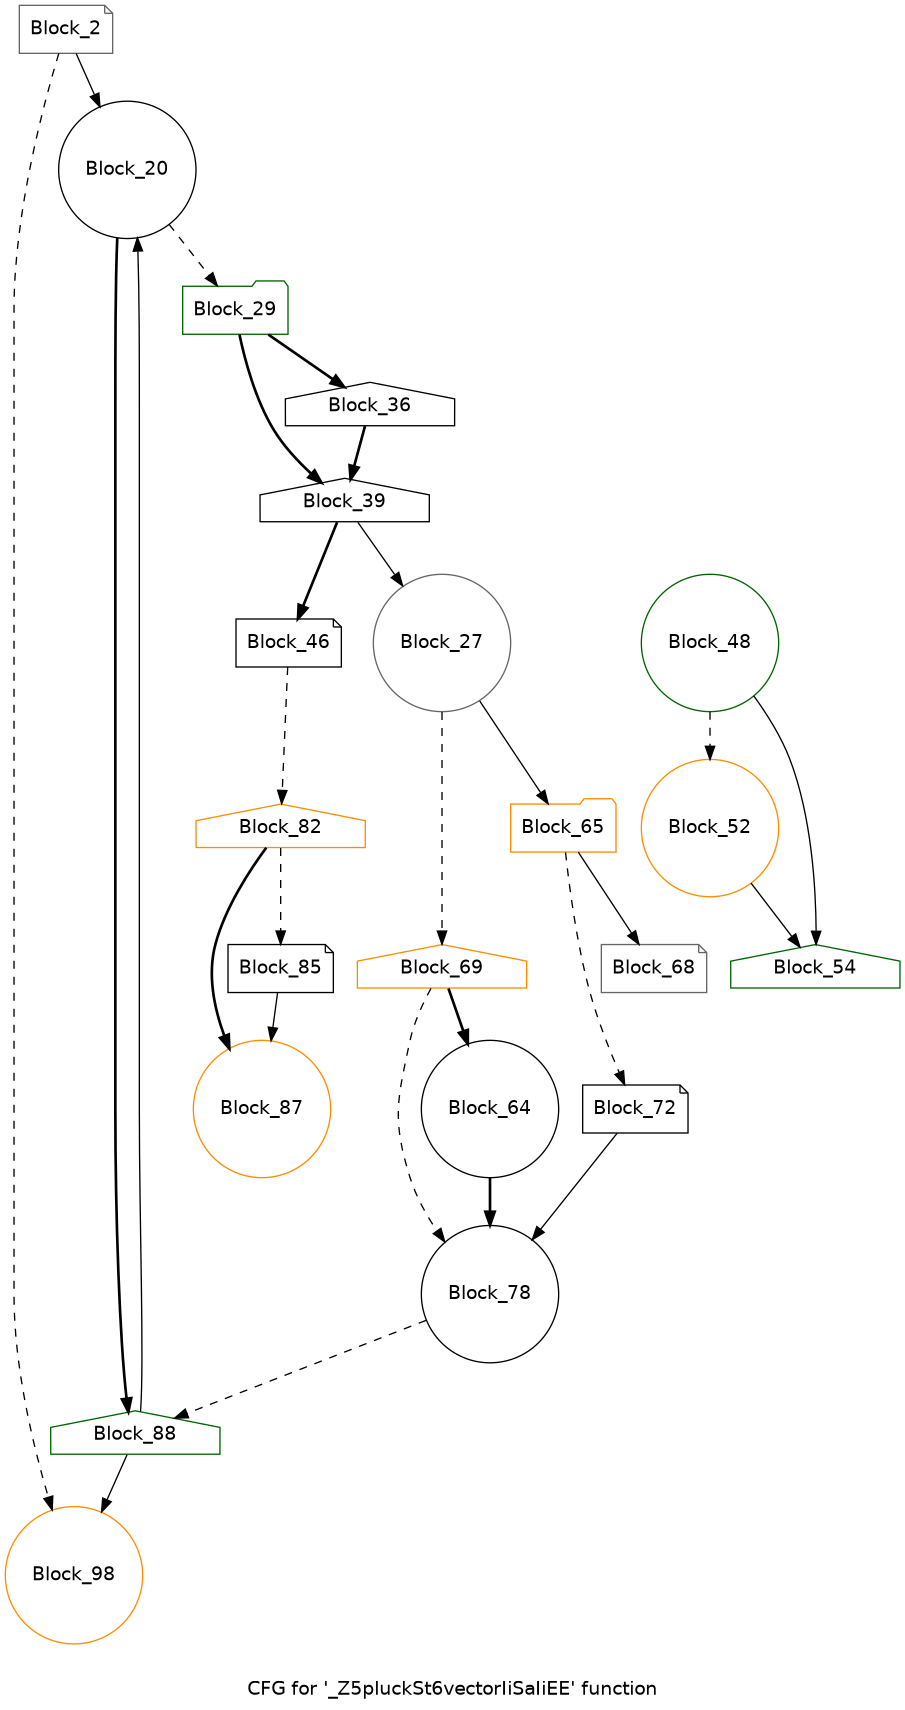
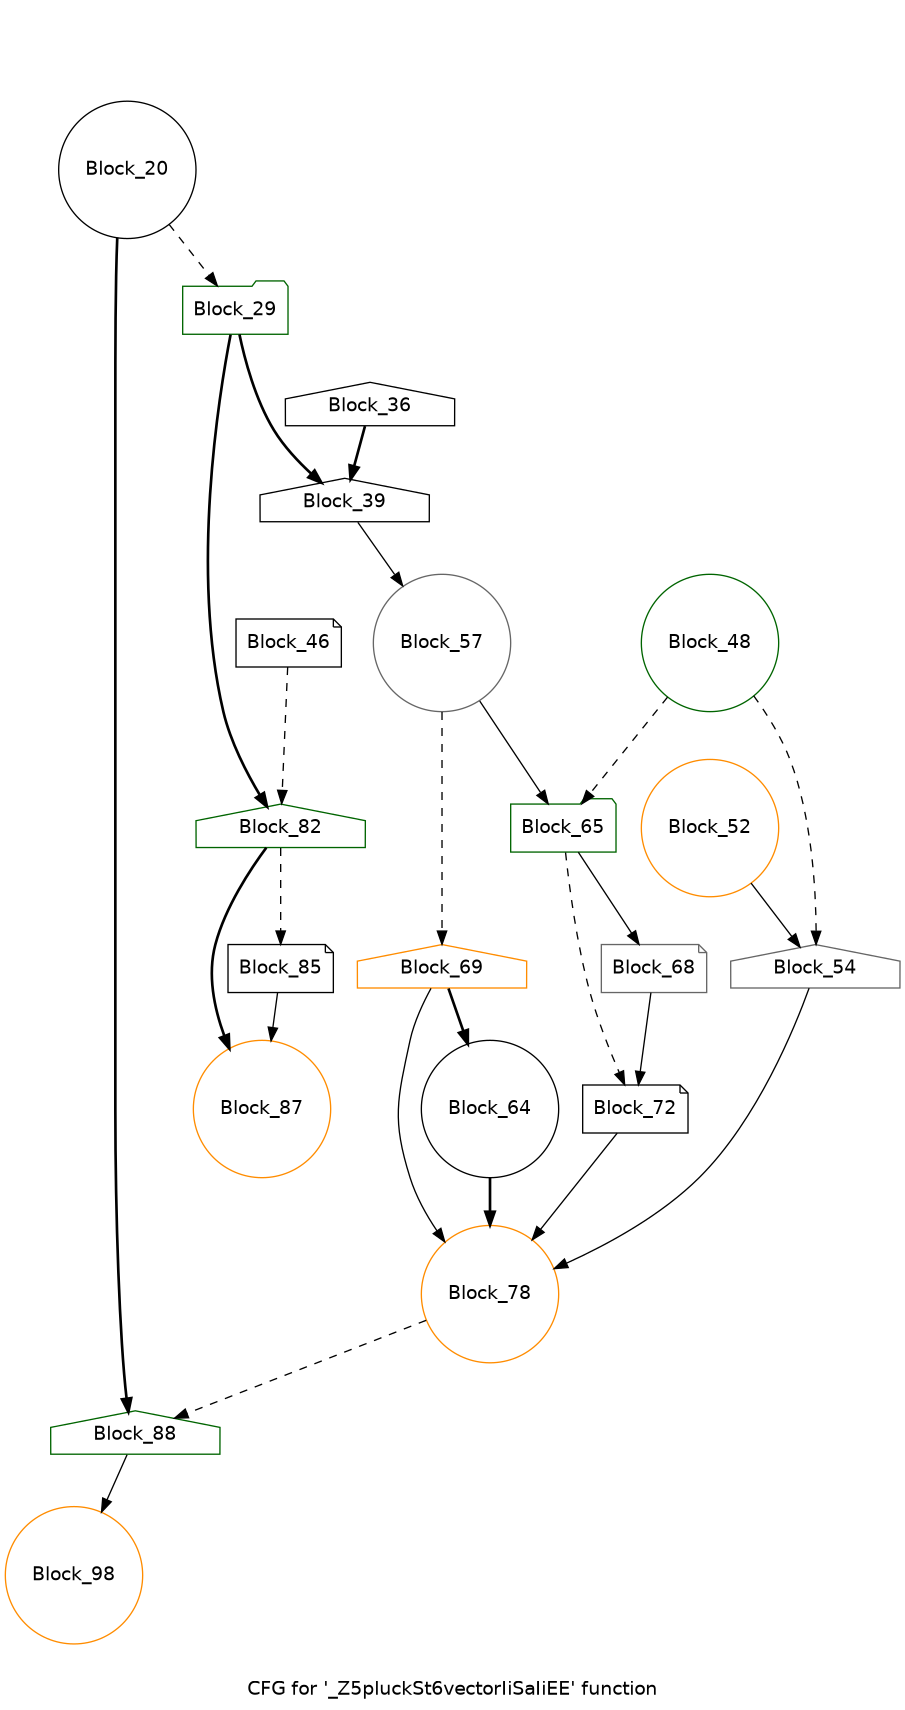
(66, 29) -> none
(301, 357) -> (208, 569)
(320, 564) -> none
(442, 643) -> (442, 643)
(710, 729) -> (629, 745)
(804, 808) -> (804, 808)
(281, 828) -> (281, 828)
(563, 828) -> (563, 828)
(139, 831) -> none
(815, 969) -> (815, 969)
none -> (646, 1032)
(398, 1111) -> (398, 1111)
none -> (720, 1155)
(490, 1294) -> (490, 1294)
